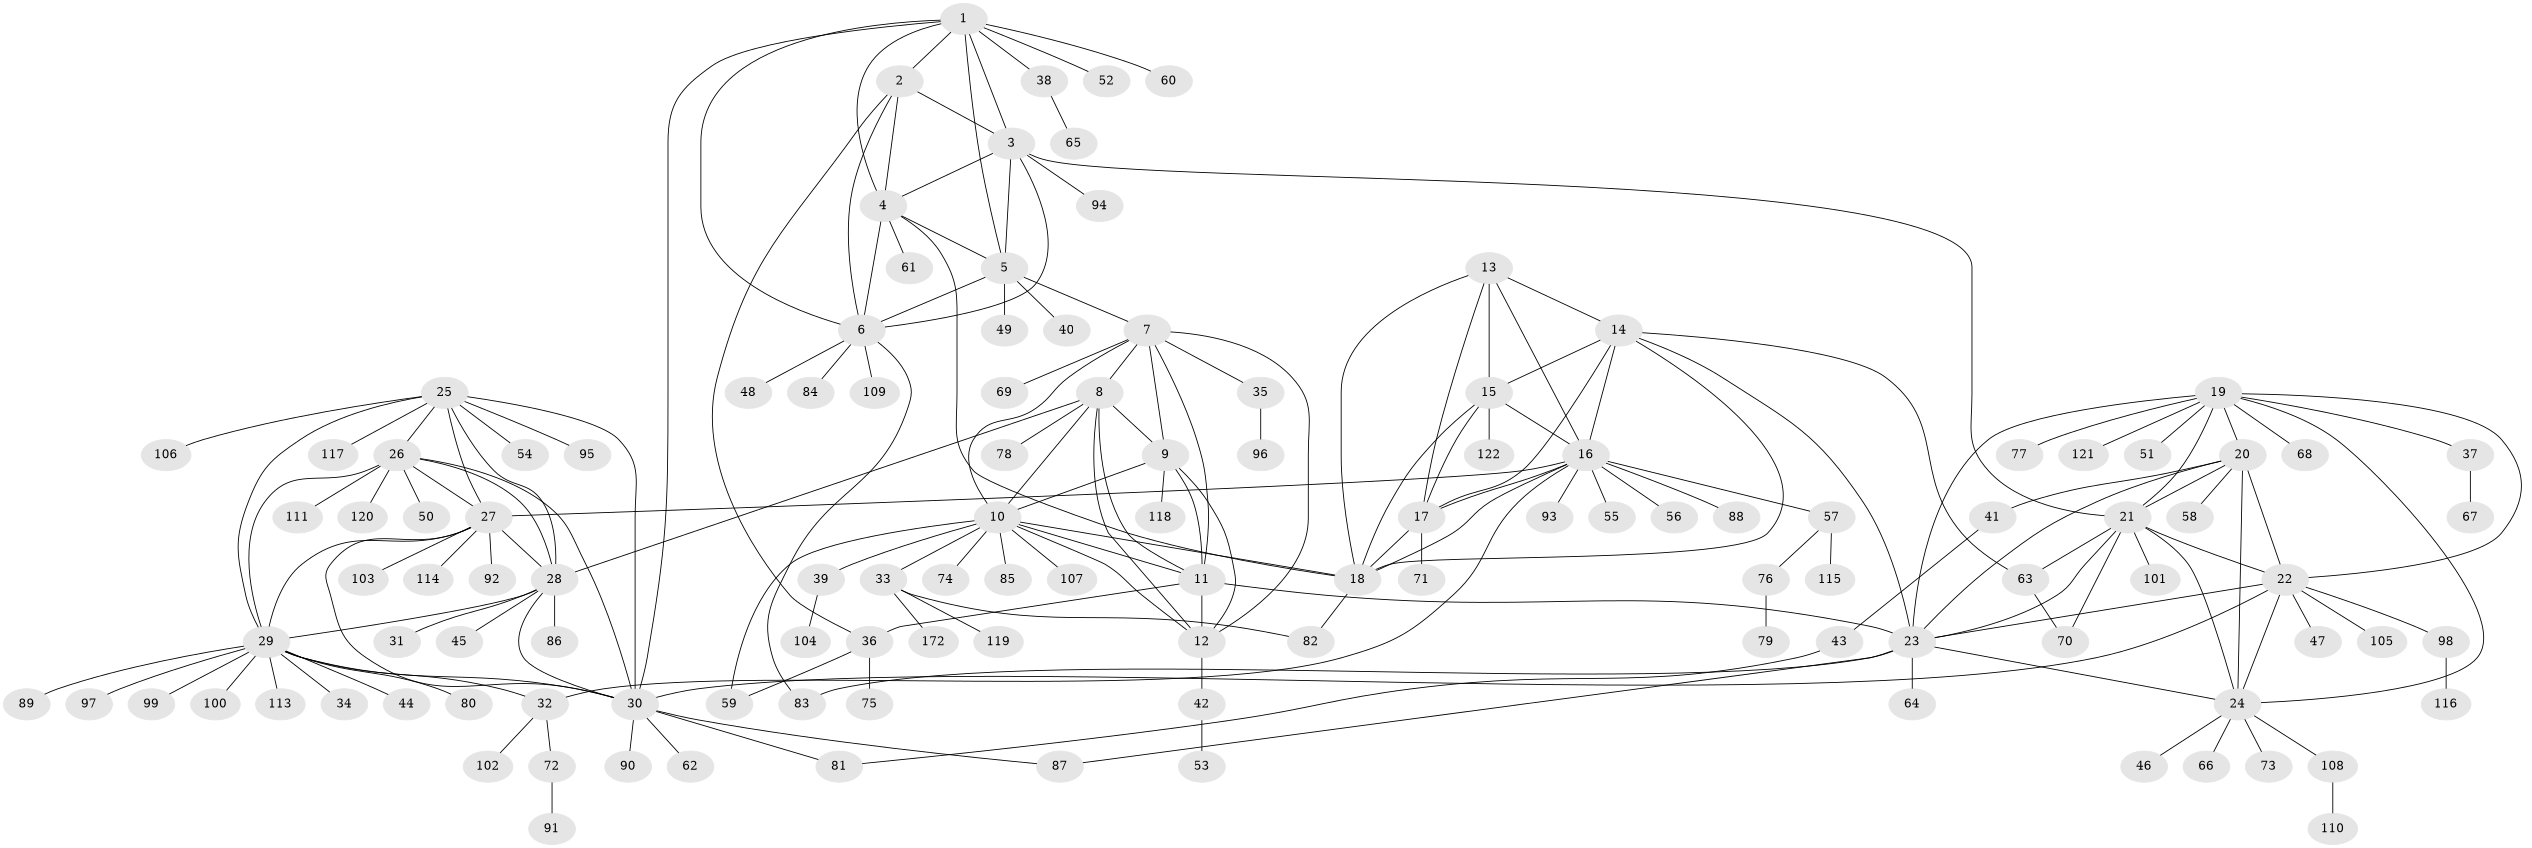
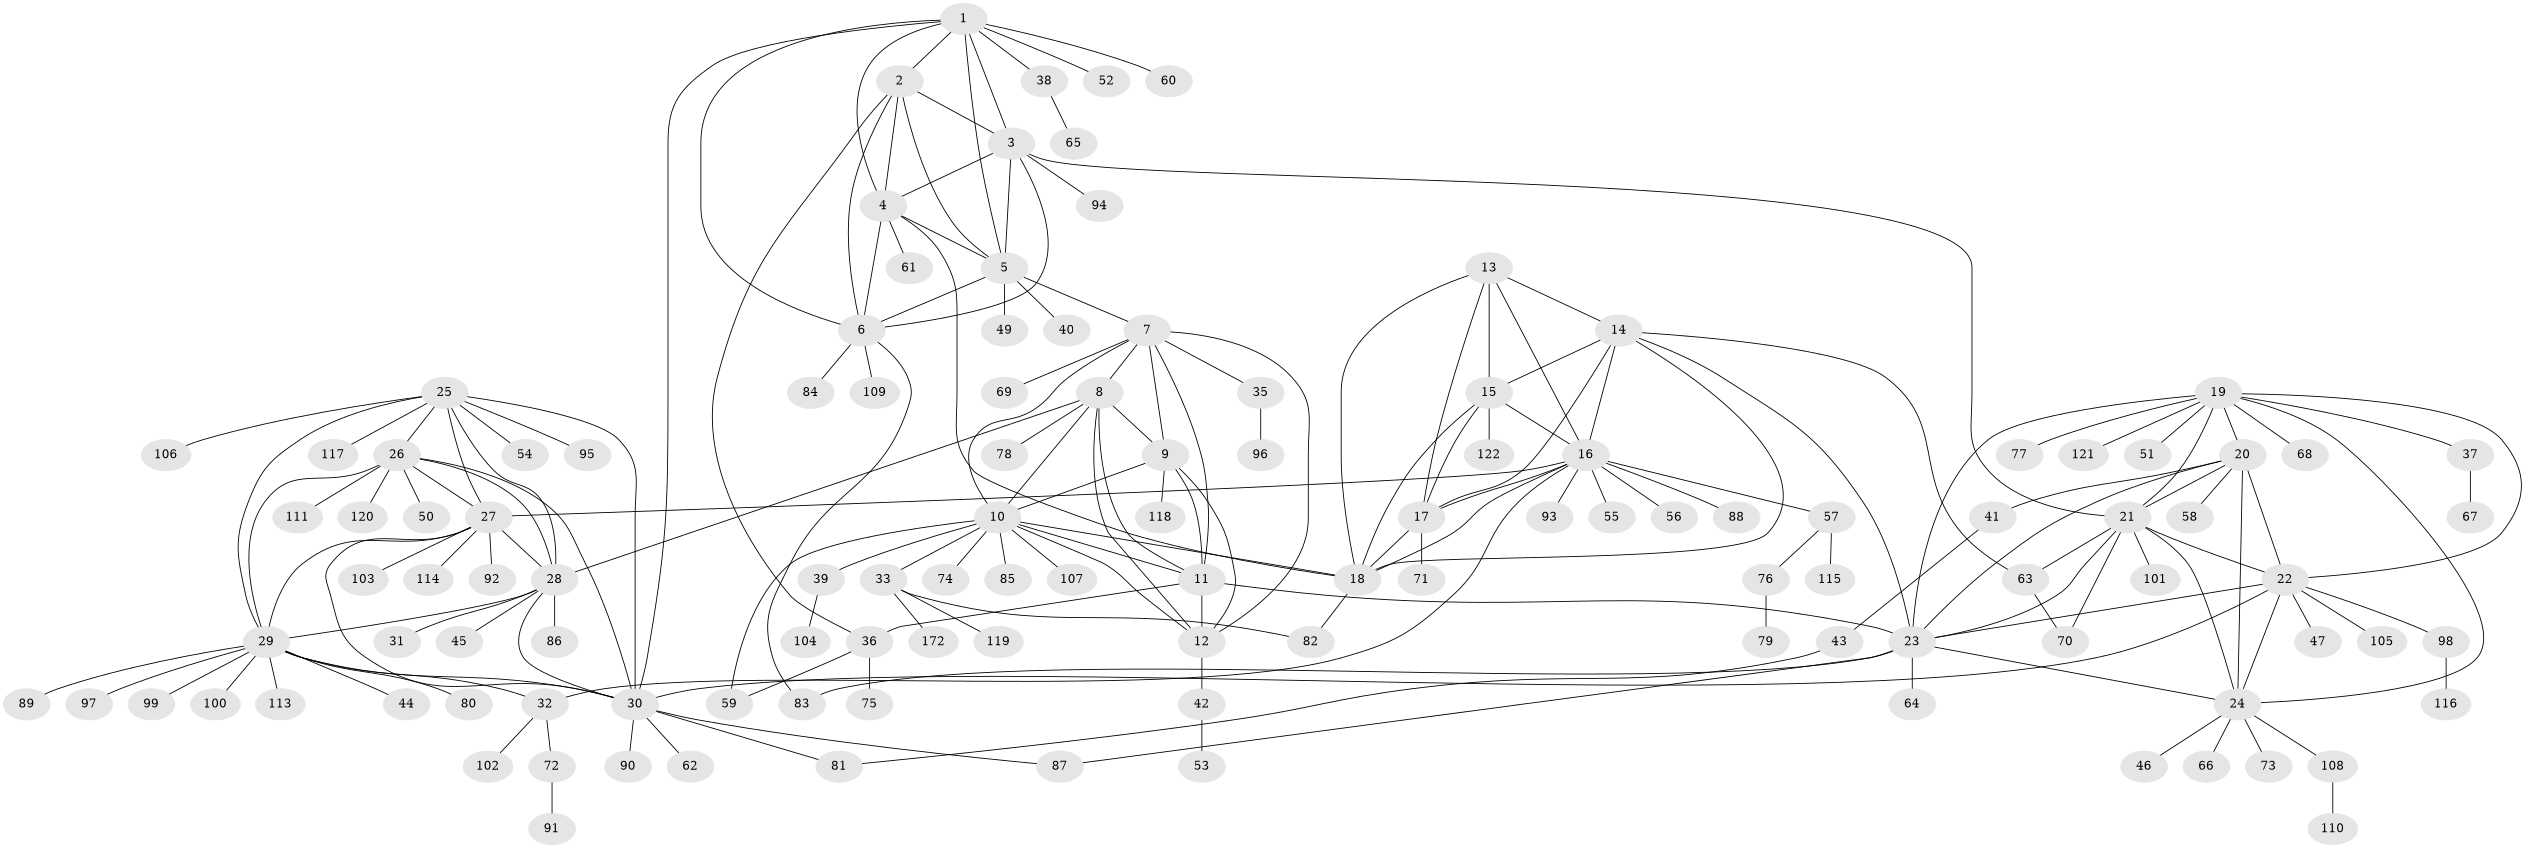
none -> (934, 189)
(748, 393) -> none
(344, 704) -> none
